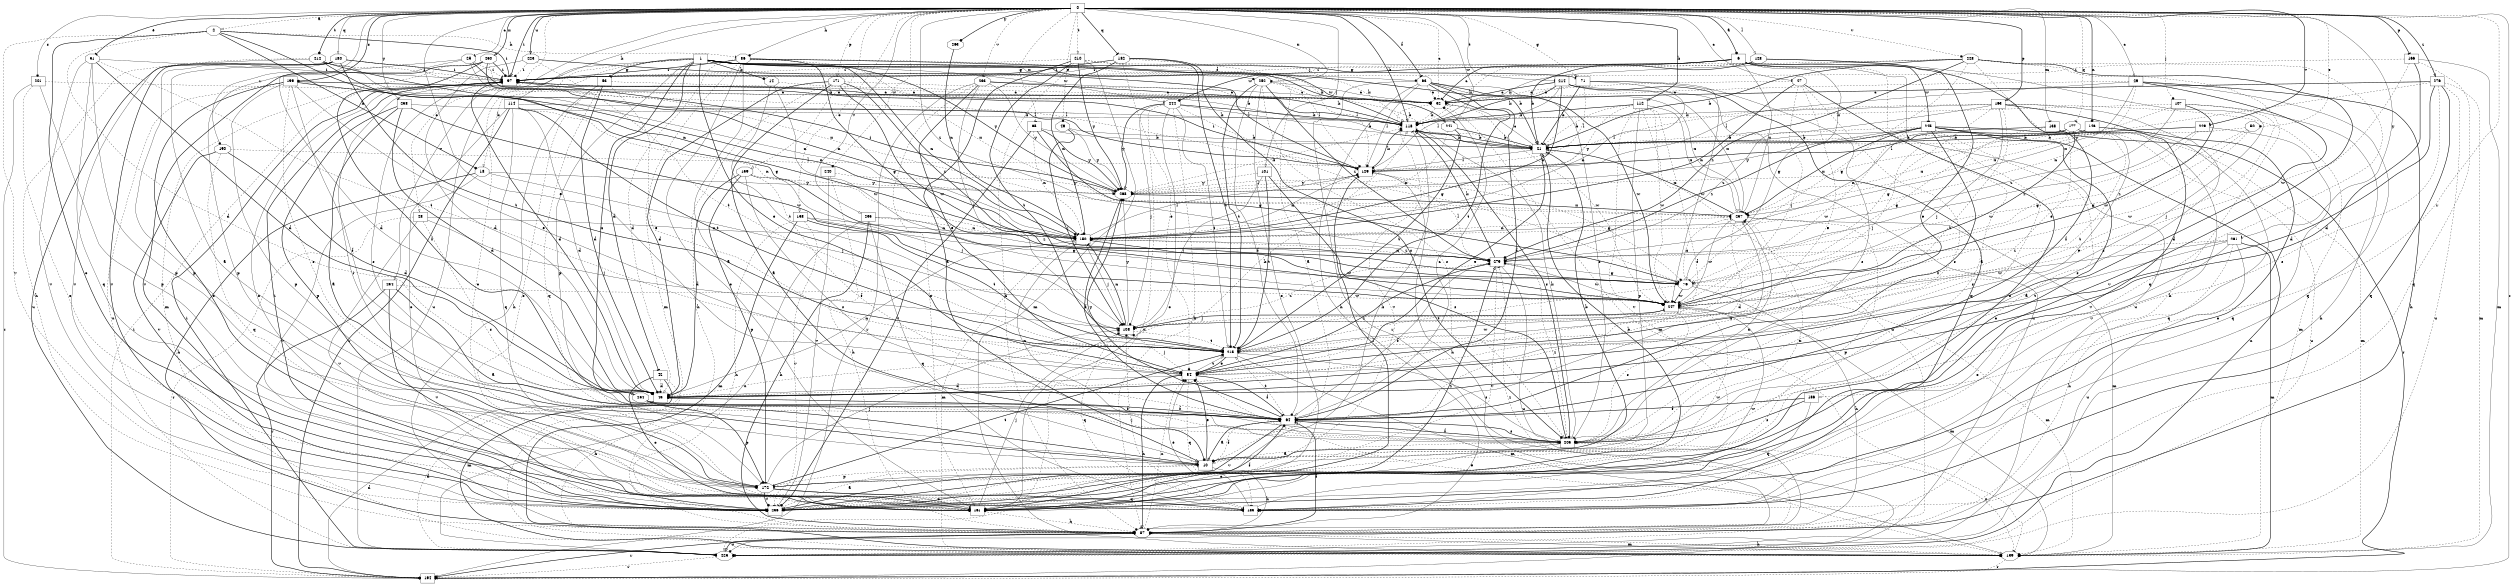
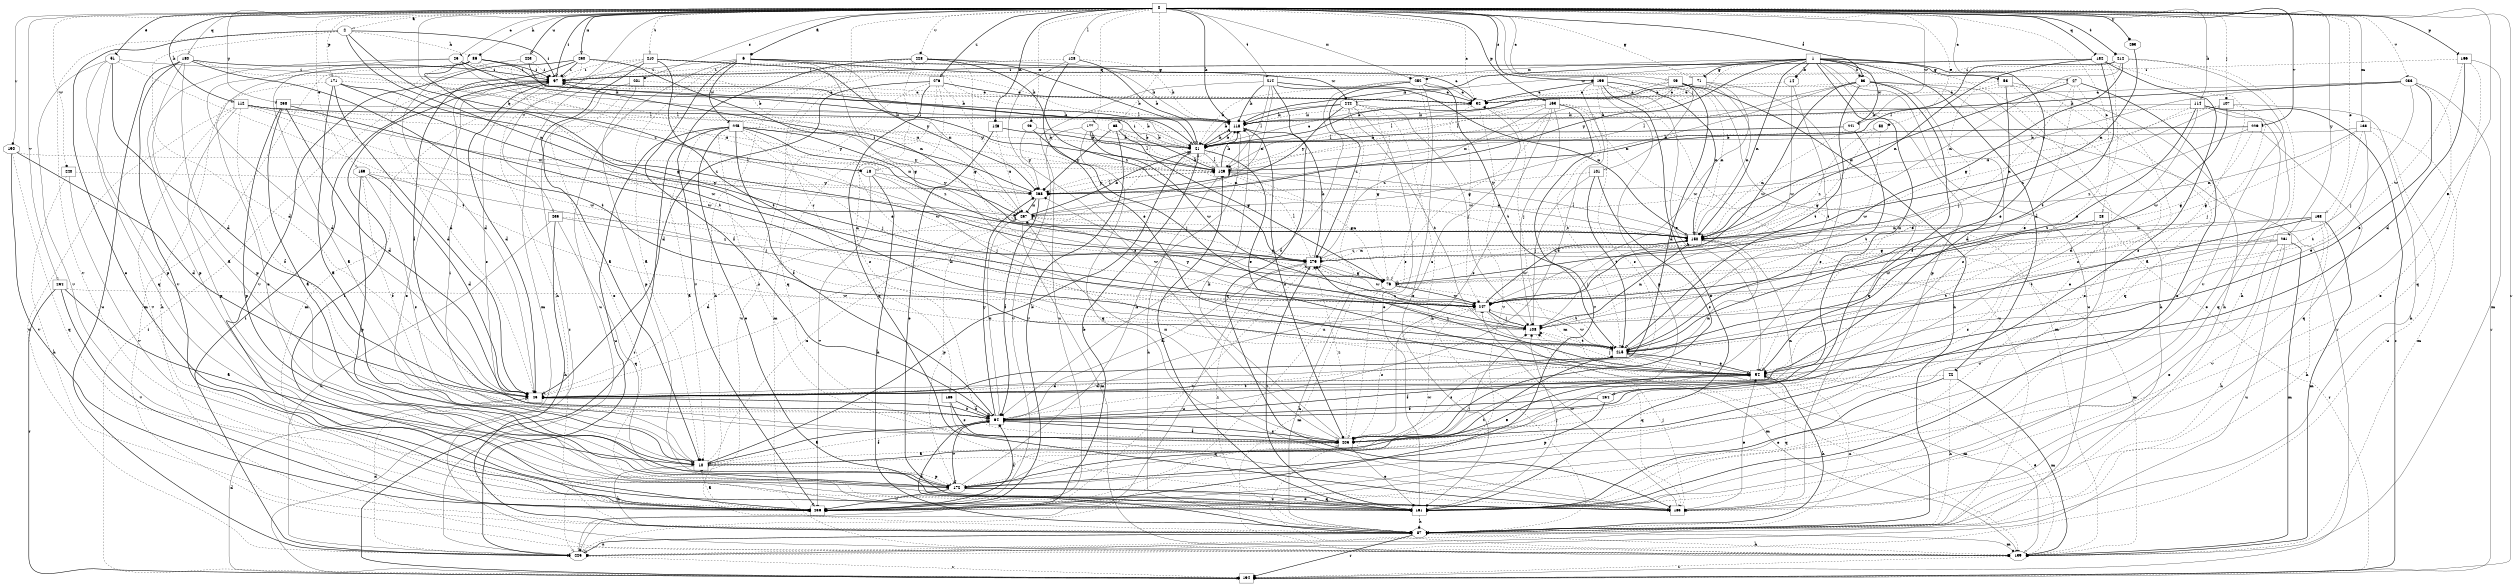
(1034, 126) -> (1115, 126)
(1675, 183) -> (1117, 183)
(1000, 476) -> (956, 440)
